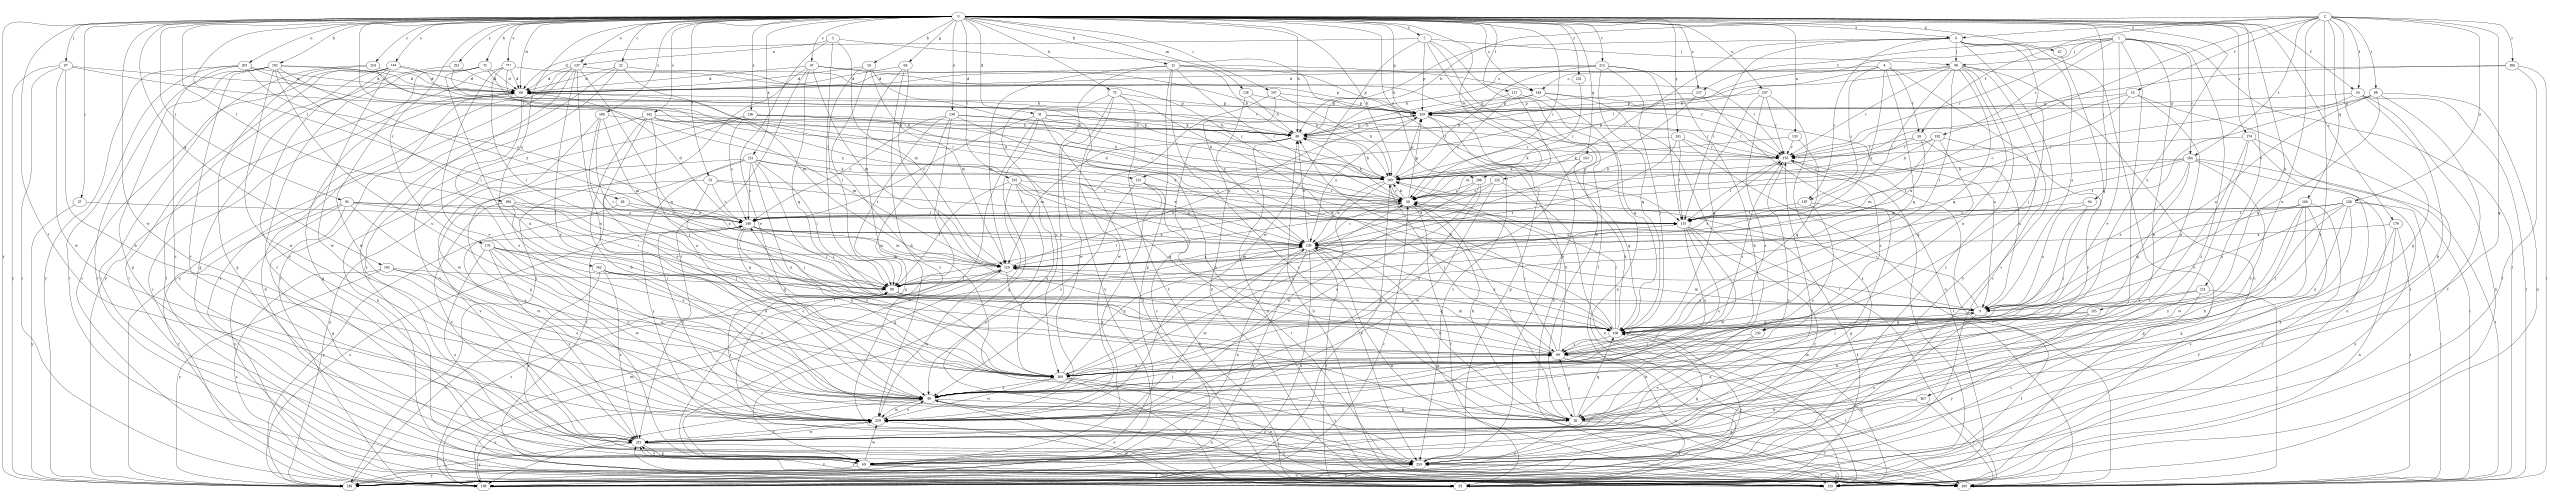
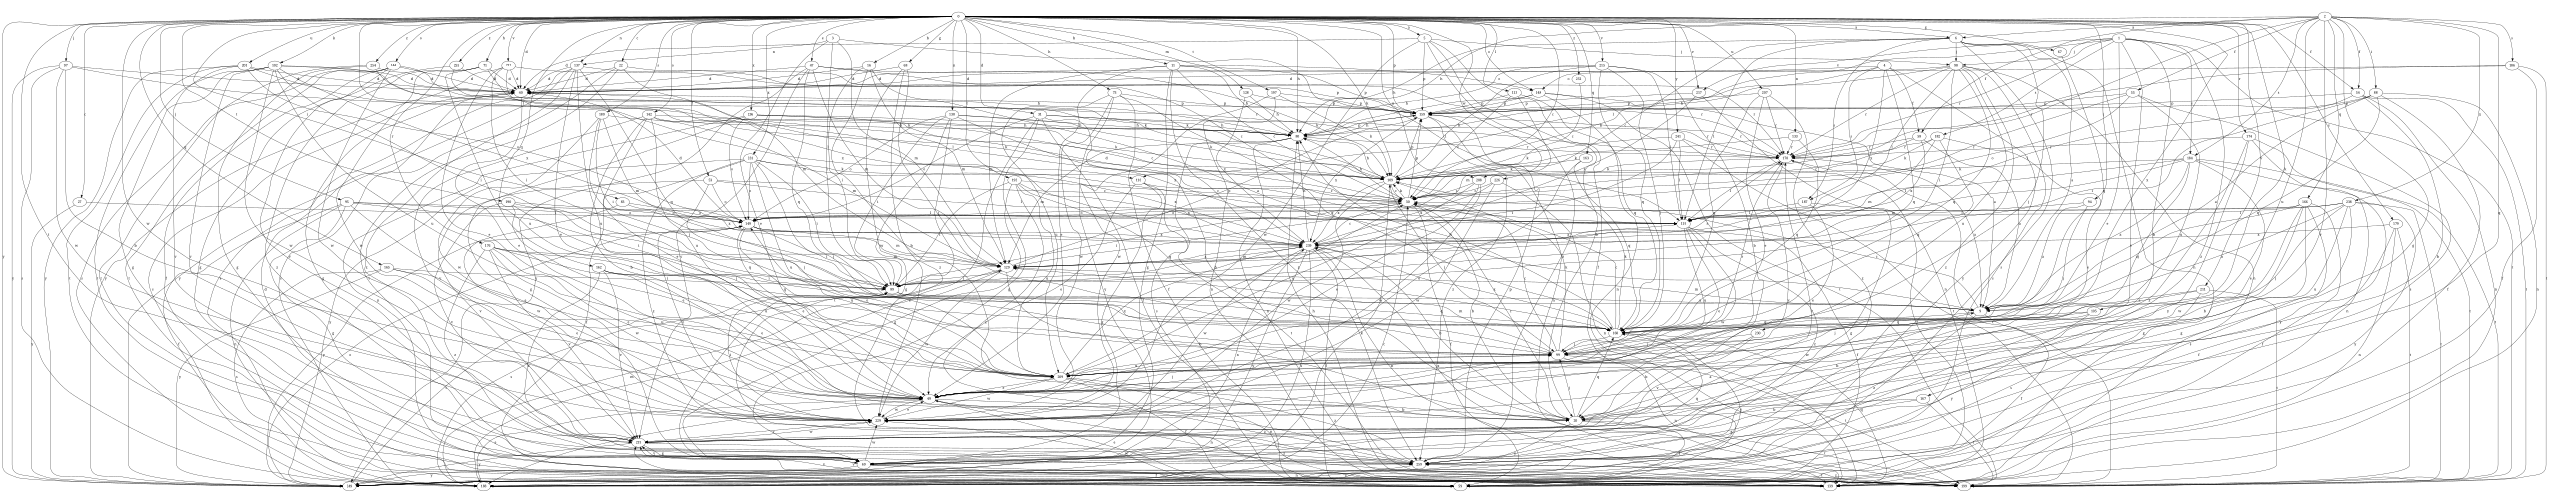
(1879, 244) -> (1930, 182)
